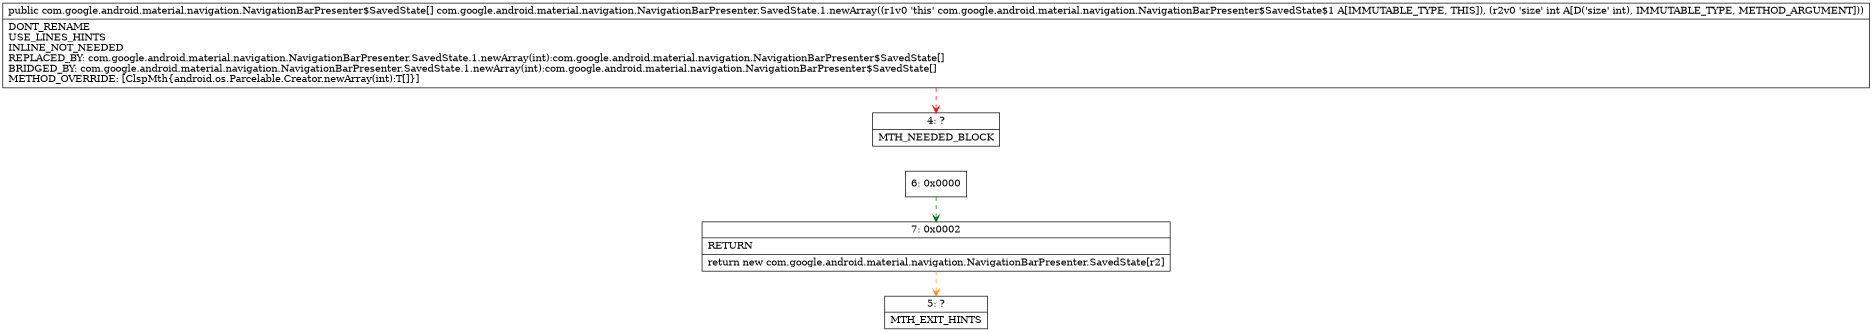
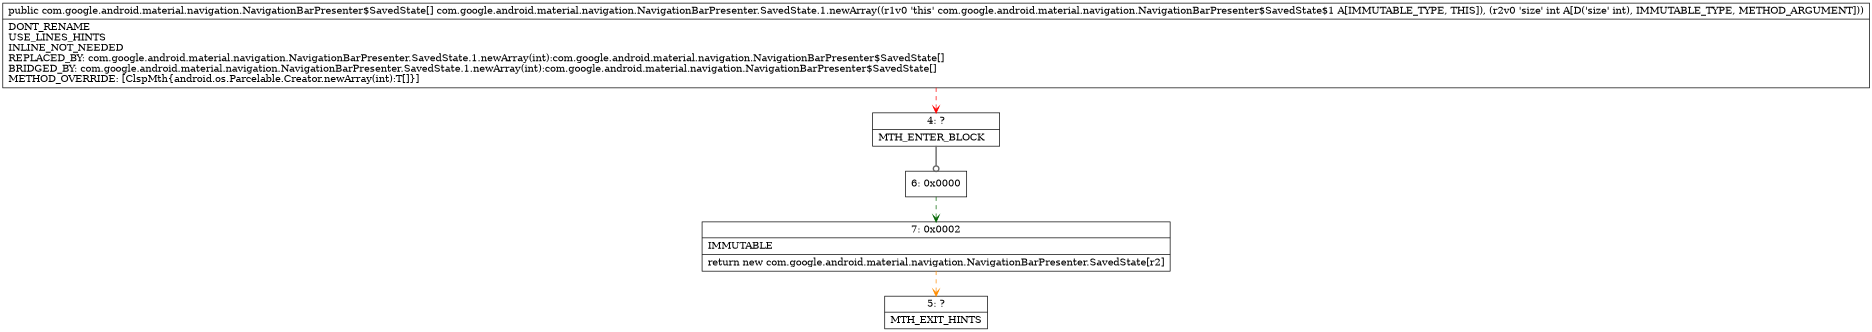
(936, 138) -> (932, 138)
none -> (936, 156)
(730, 246) -> (740, 246)
